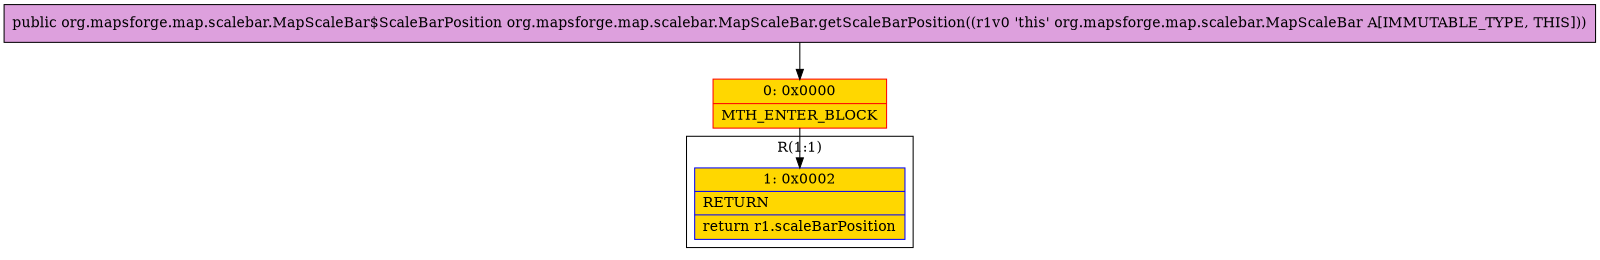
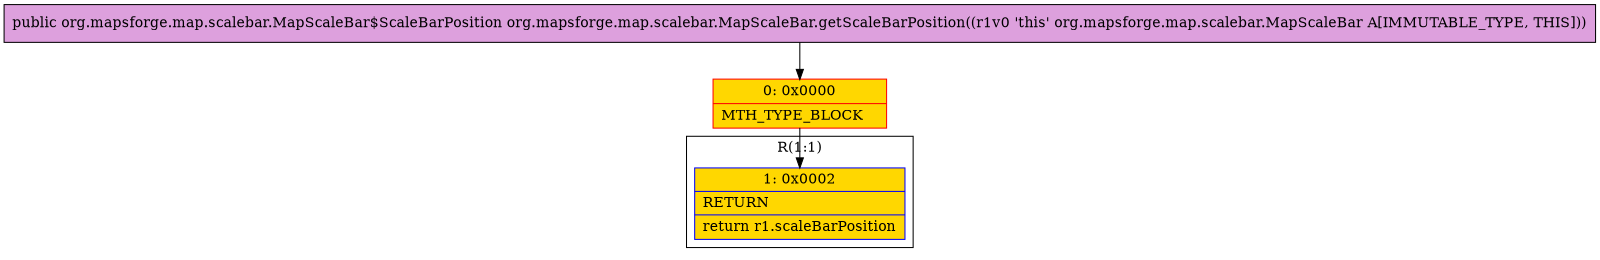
(800, 115) -> (792, 115)
